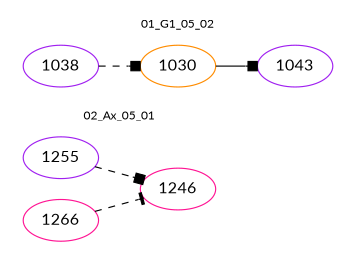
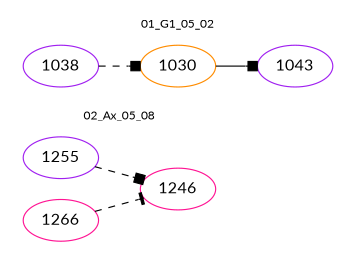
(119, 117) -> (119, 117)
